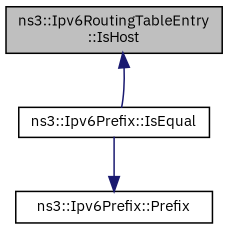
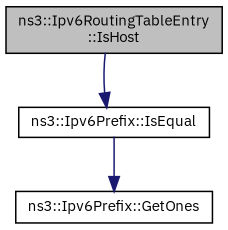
(124, 88) -> (104, 73)
(114, 207) -> (114, 207)
